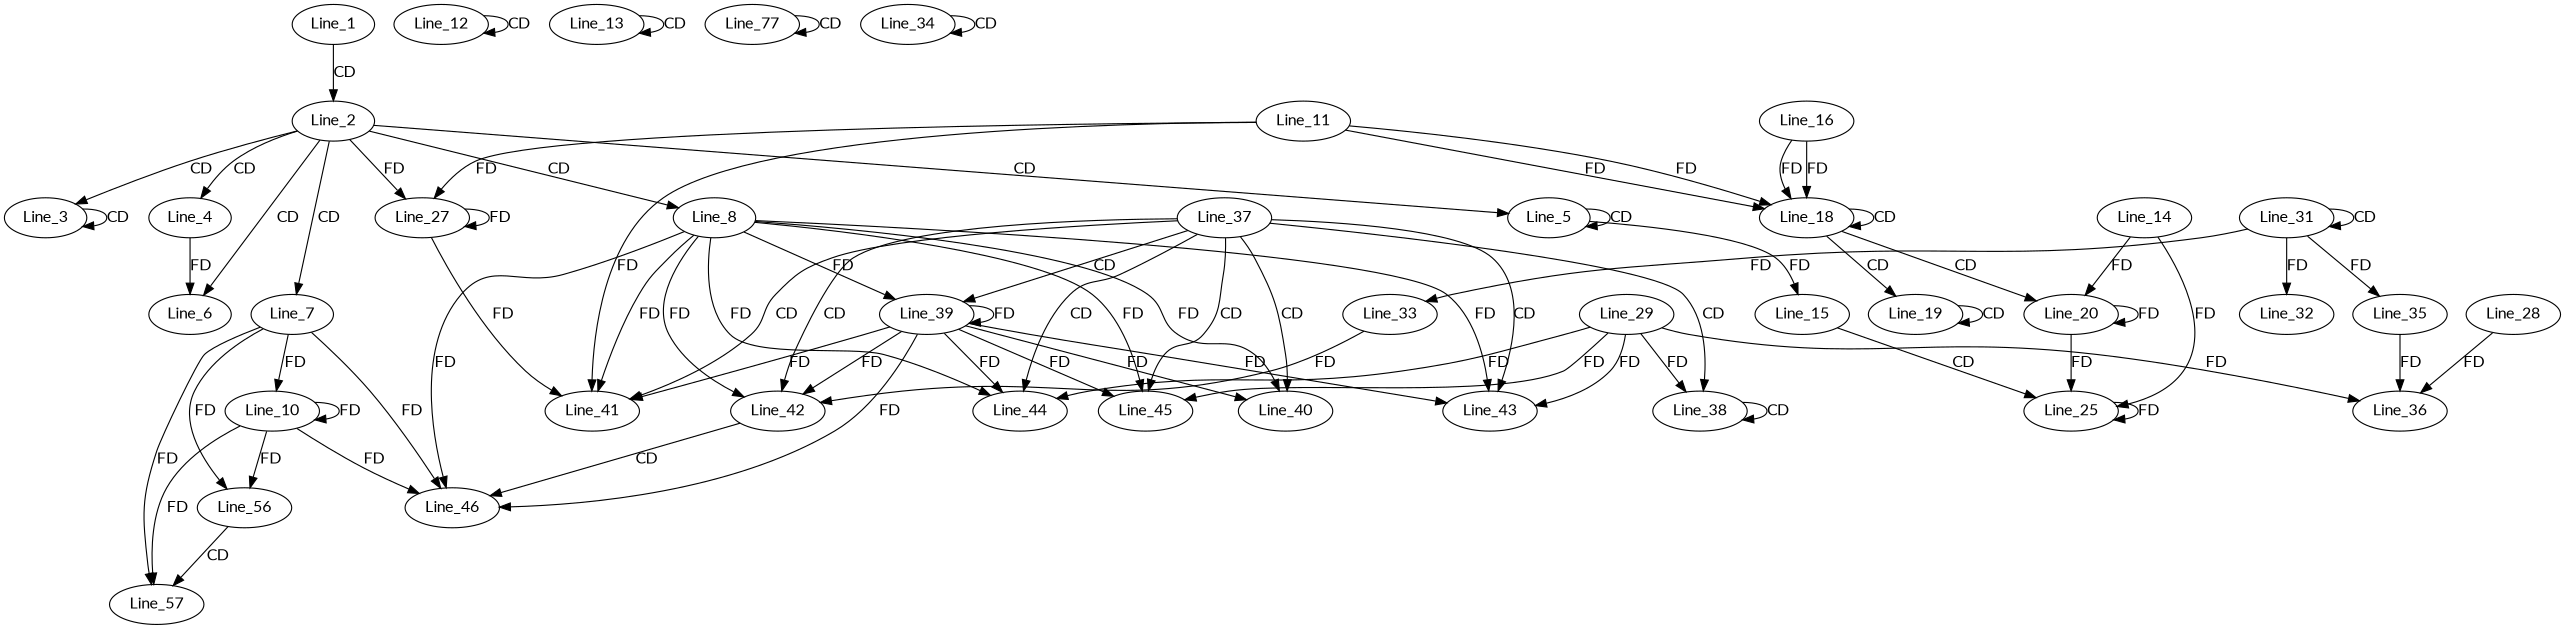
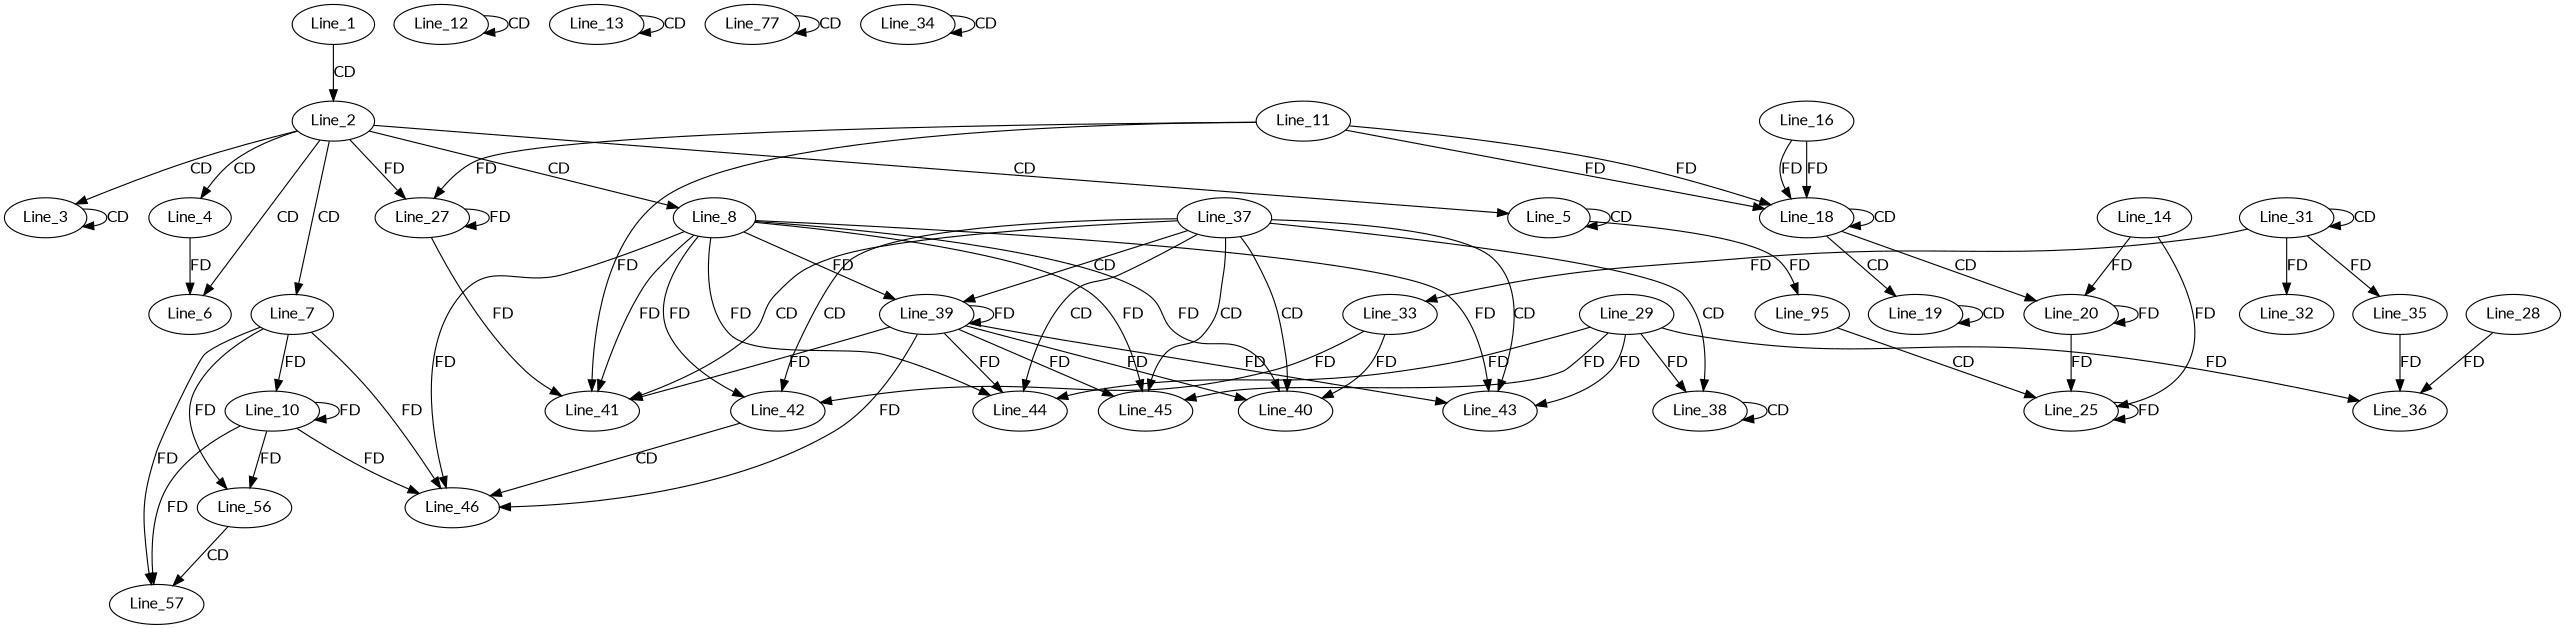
(1802, 314) -> (1802, 314)
(857, 360) -> none
none -> (1368, 367)
